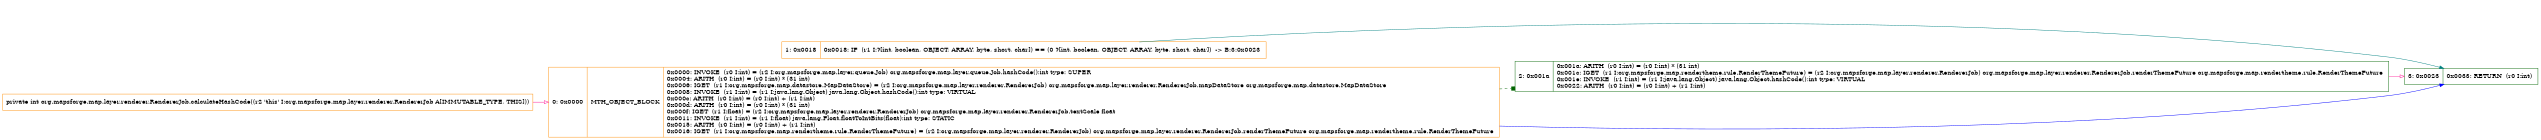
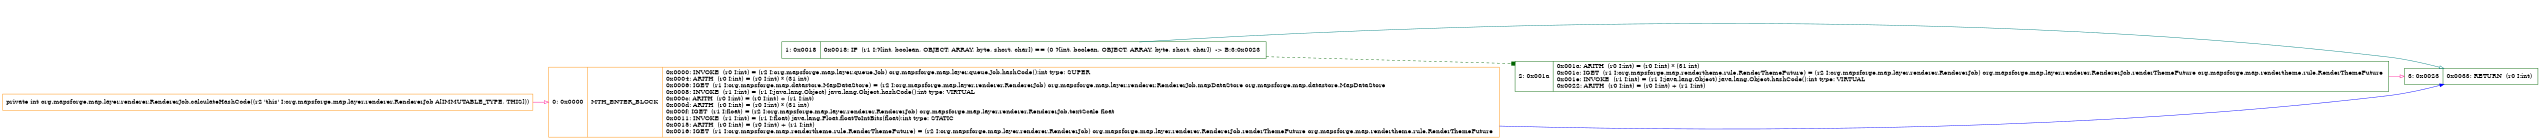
(1790, 24) -> (1790, 24)
(1024, 50) -> (1024, 50)
(1505, 89) -> (1388, 60)
(625, 102) -> (625, 102)
